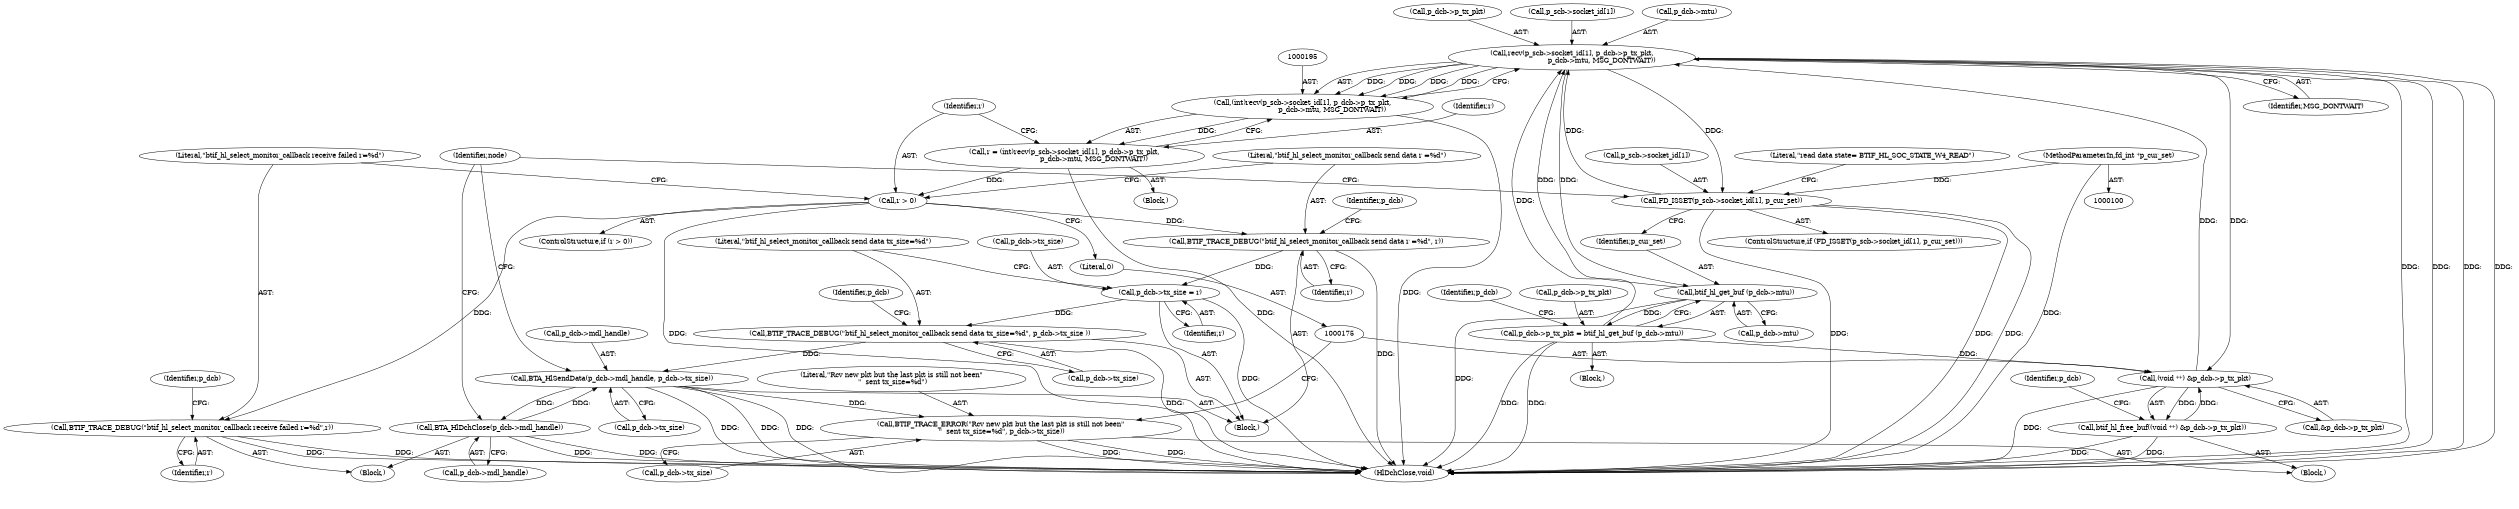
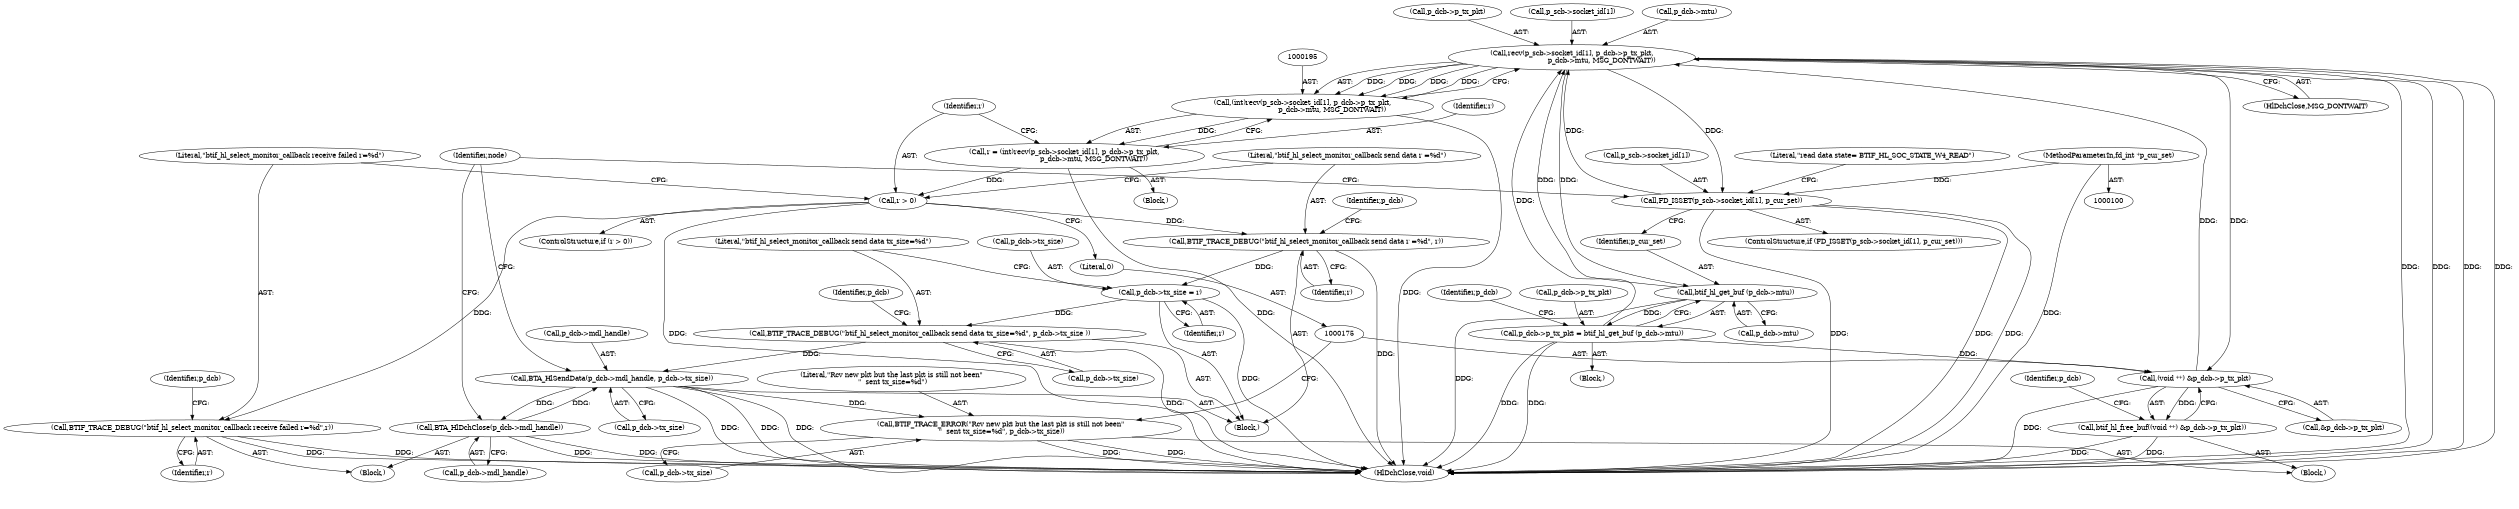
(2316, 107) -> (2316, 107)
(2210, 404) -> (2210, 404)
